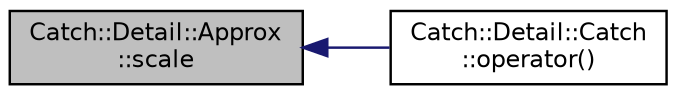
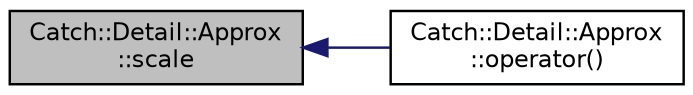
(529, 48) -> (537, 48)
